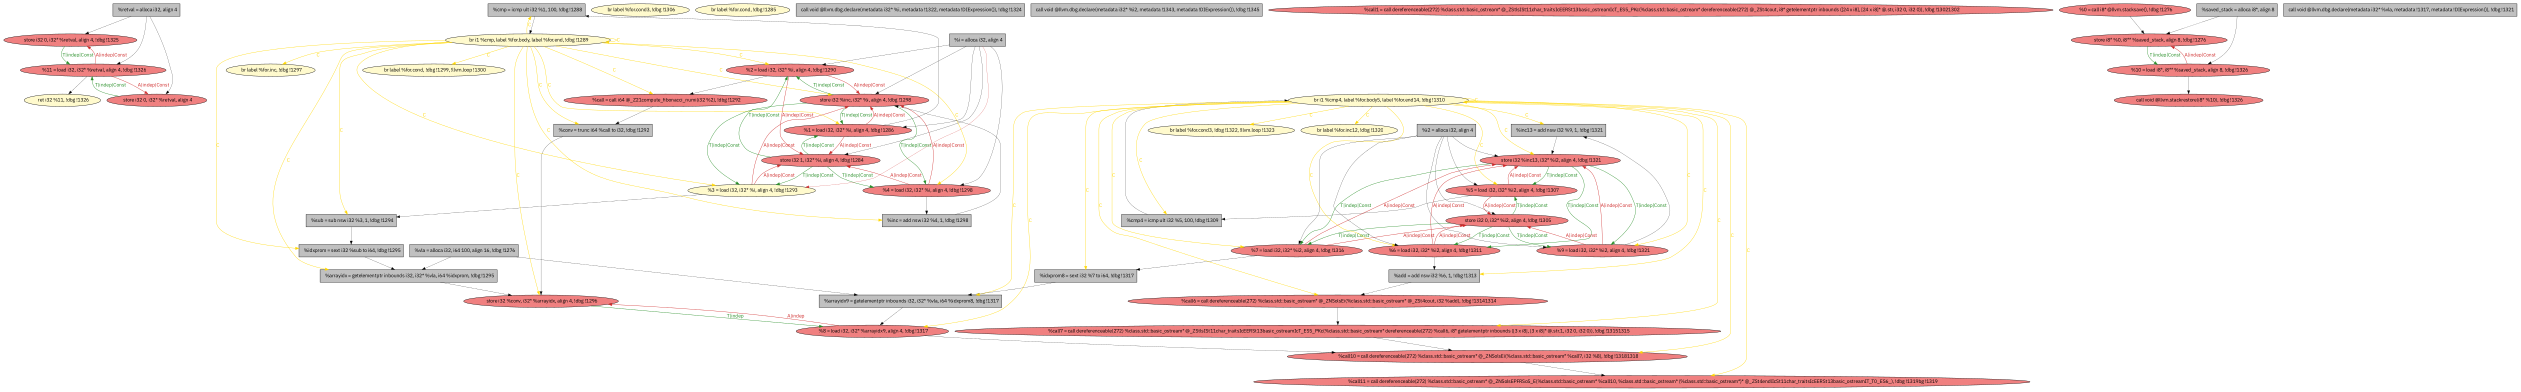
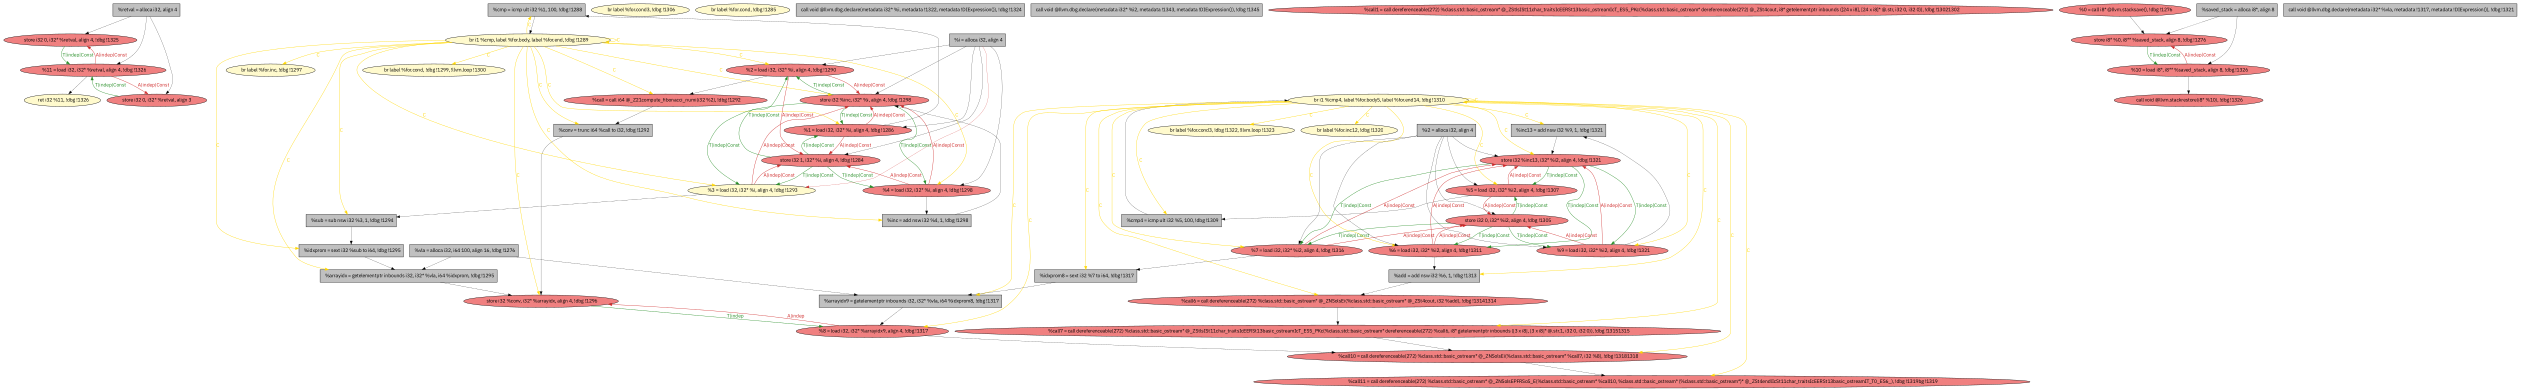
(157, 100) -> (157, 100)
